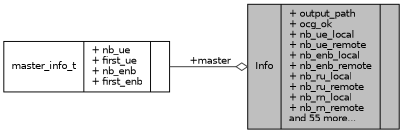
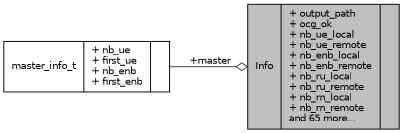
(323, 119) -> (323, 119)
